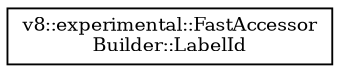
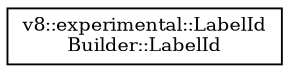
(170, 36) -> (145, 36)
